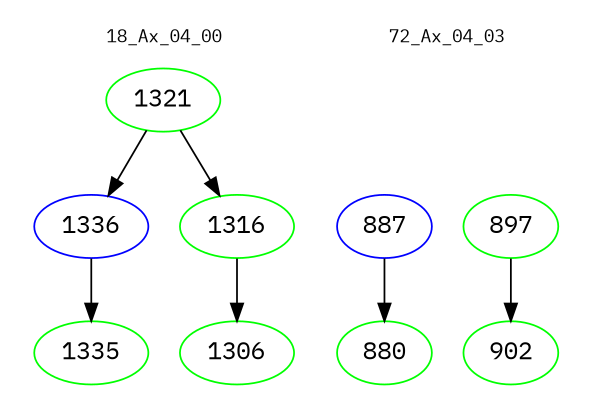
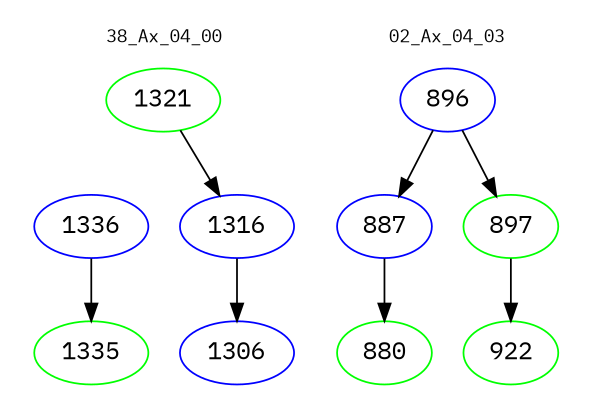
(165, 38) -> (165, 38)
(448, 38) -> (448, 38)
none -> (448, 100)
(132, 155) -> none
(237, 226) -> (237, 226)
(237, 353) -> (237, 353)
(511, 353) -> (511, 353)
